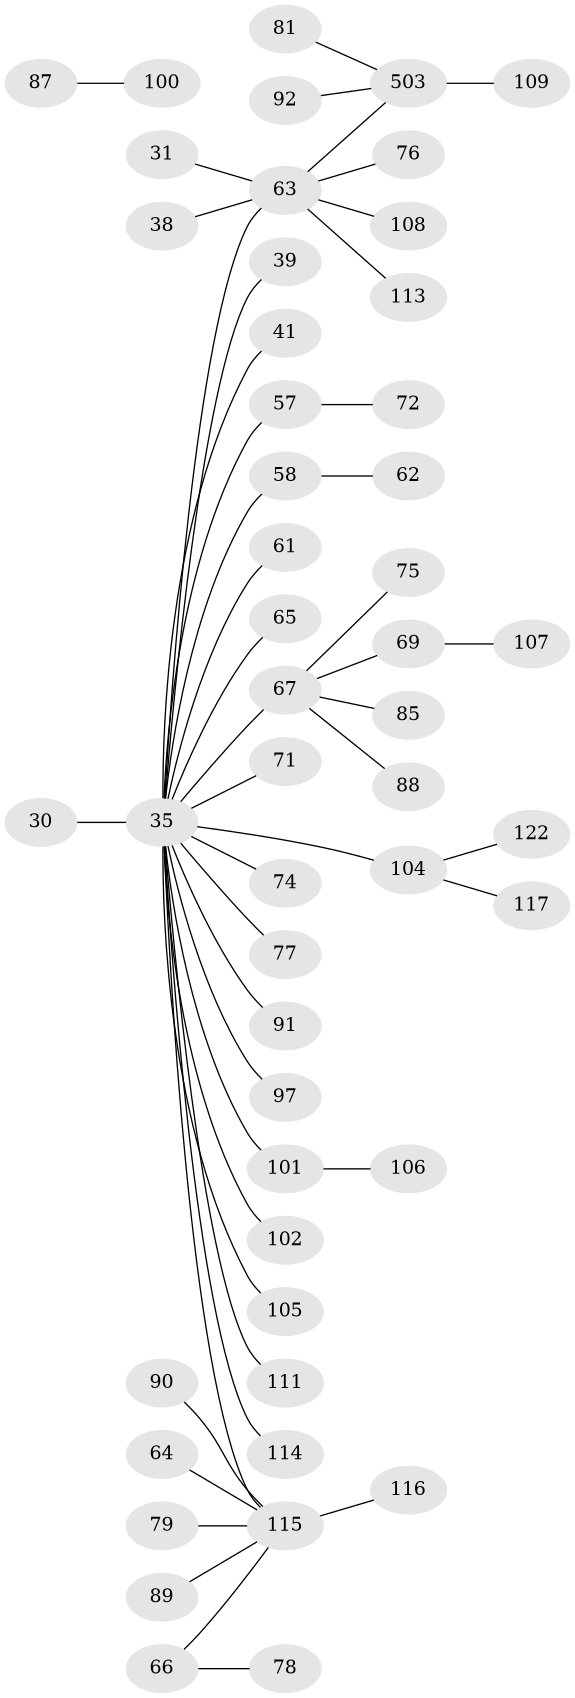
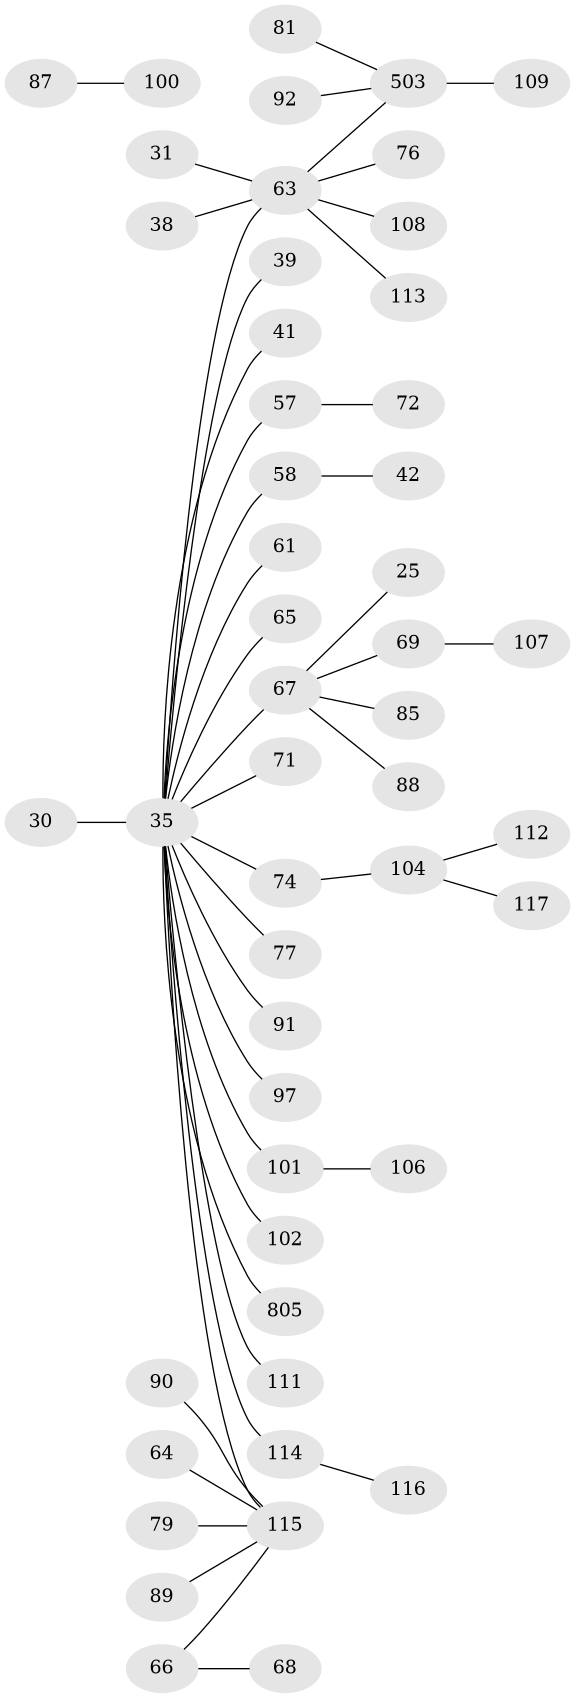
(409, 476) -> (409, 476)
(409, 573) -> (409, 573)
(532, 834) -> (532, 834)
(286, 840) -> (346, 877)
(285, 1312) -> (285, 1312)
(347, 1508) -> (347, 1472)
(285, 1669) -> (285, 1669)
